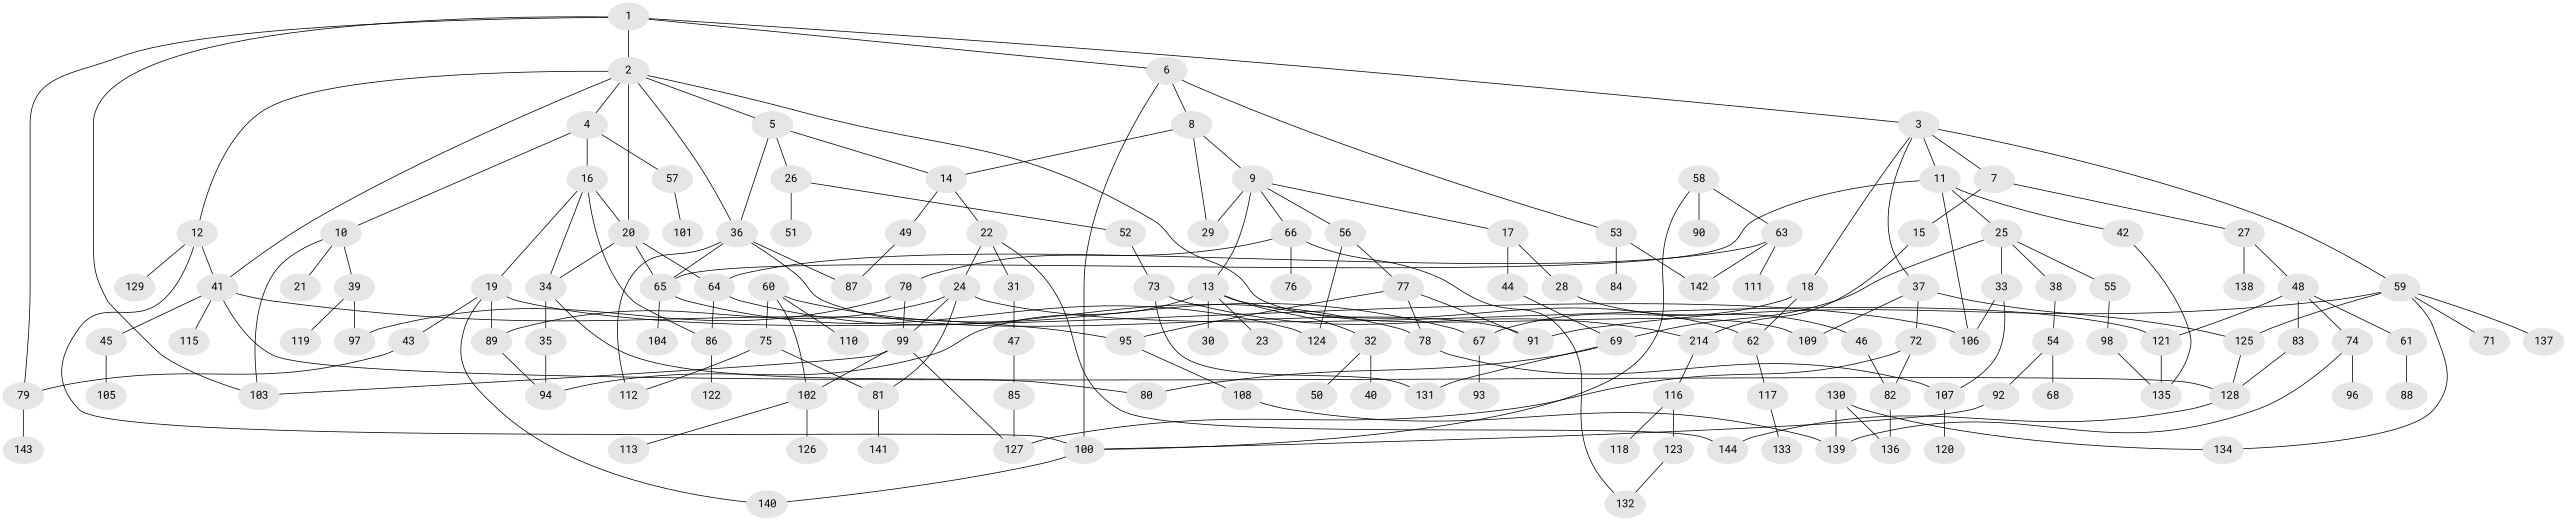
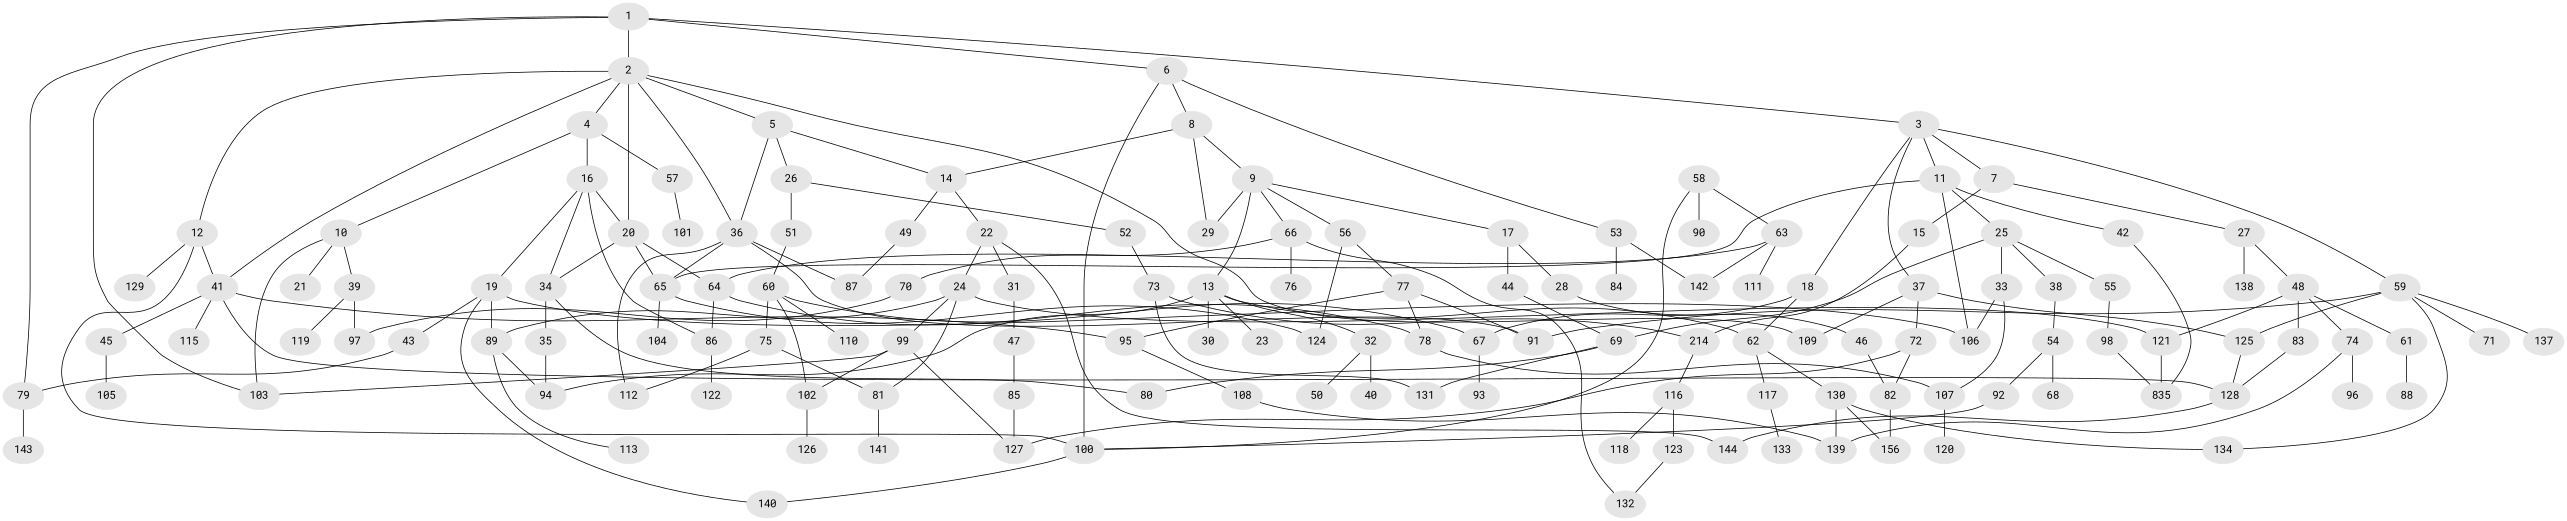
none -> (780, 260)
(904, 313) -> none
none -> (1795, 369)
(2161, 396) -> (2161, 396)
(718, 423) -> (534, 421)
(1890, 450) -> (1890, 450)
